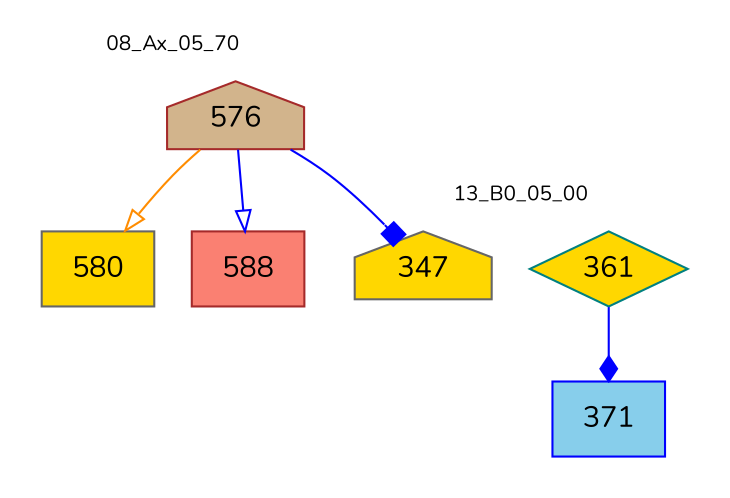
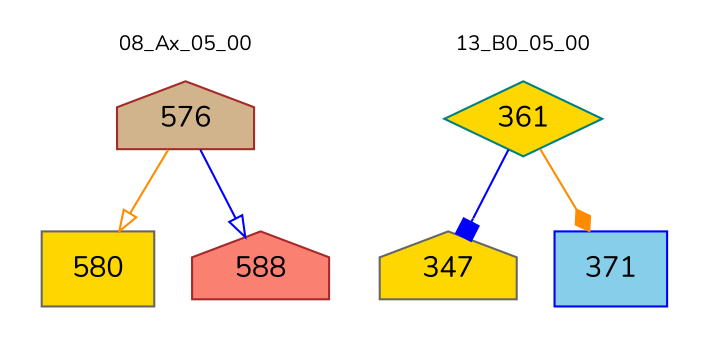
(173, 45) -> (186, 45)
(352, 193) -> (491, 184)
(248, 269) -> (261, 269)
(609, 332) -> (558, 179)
